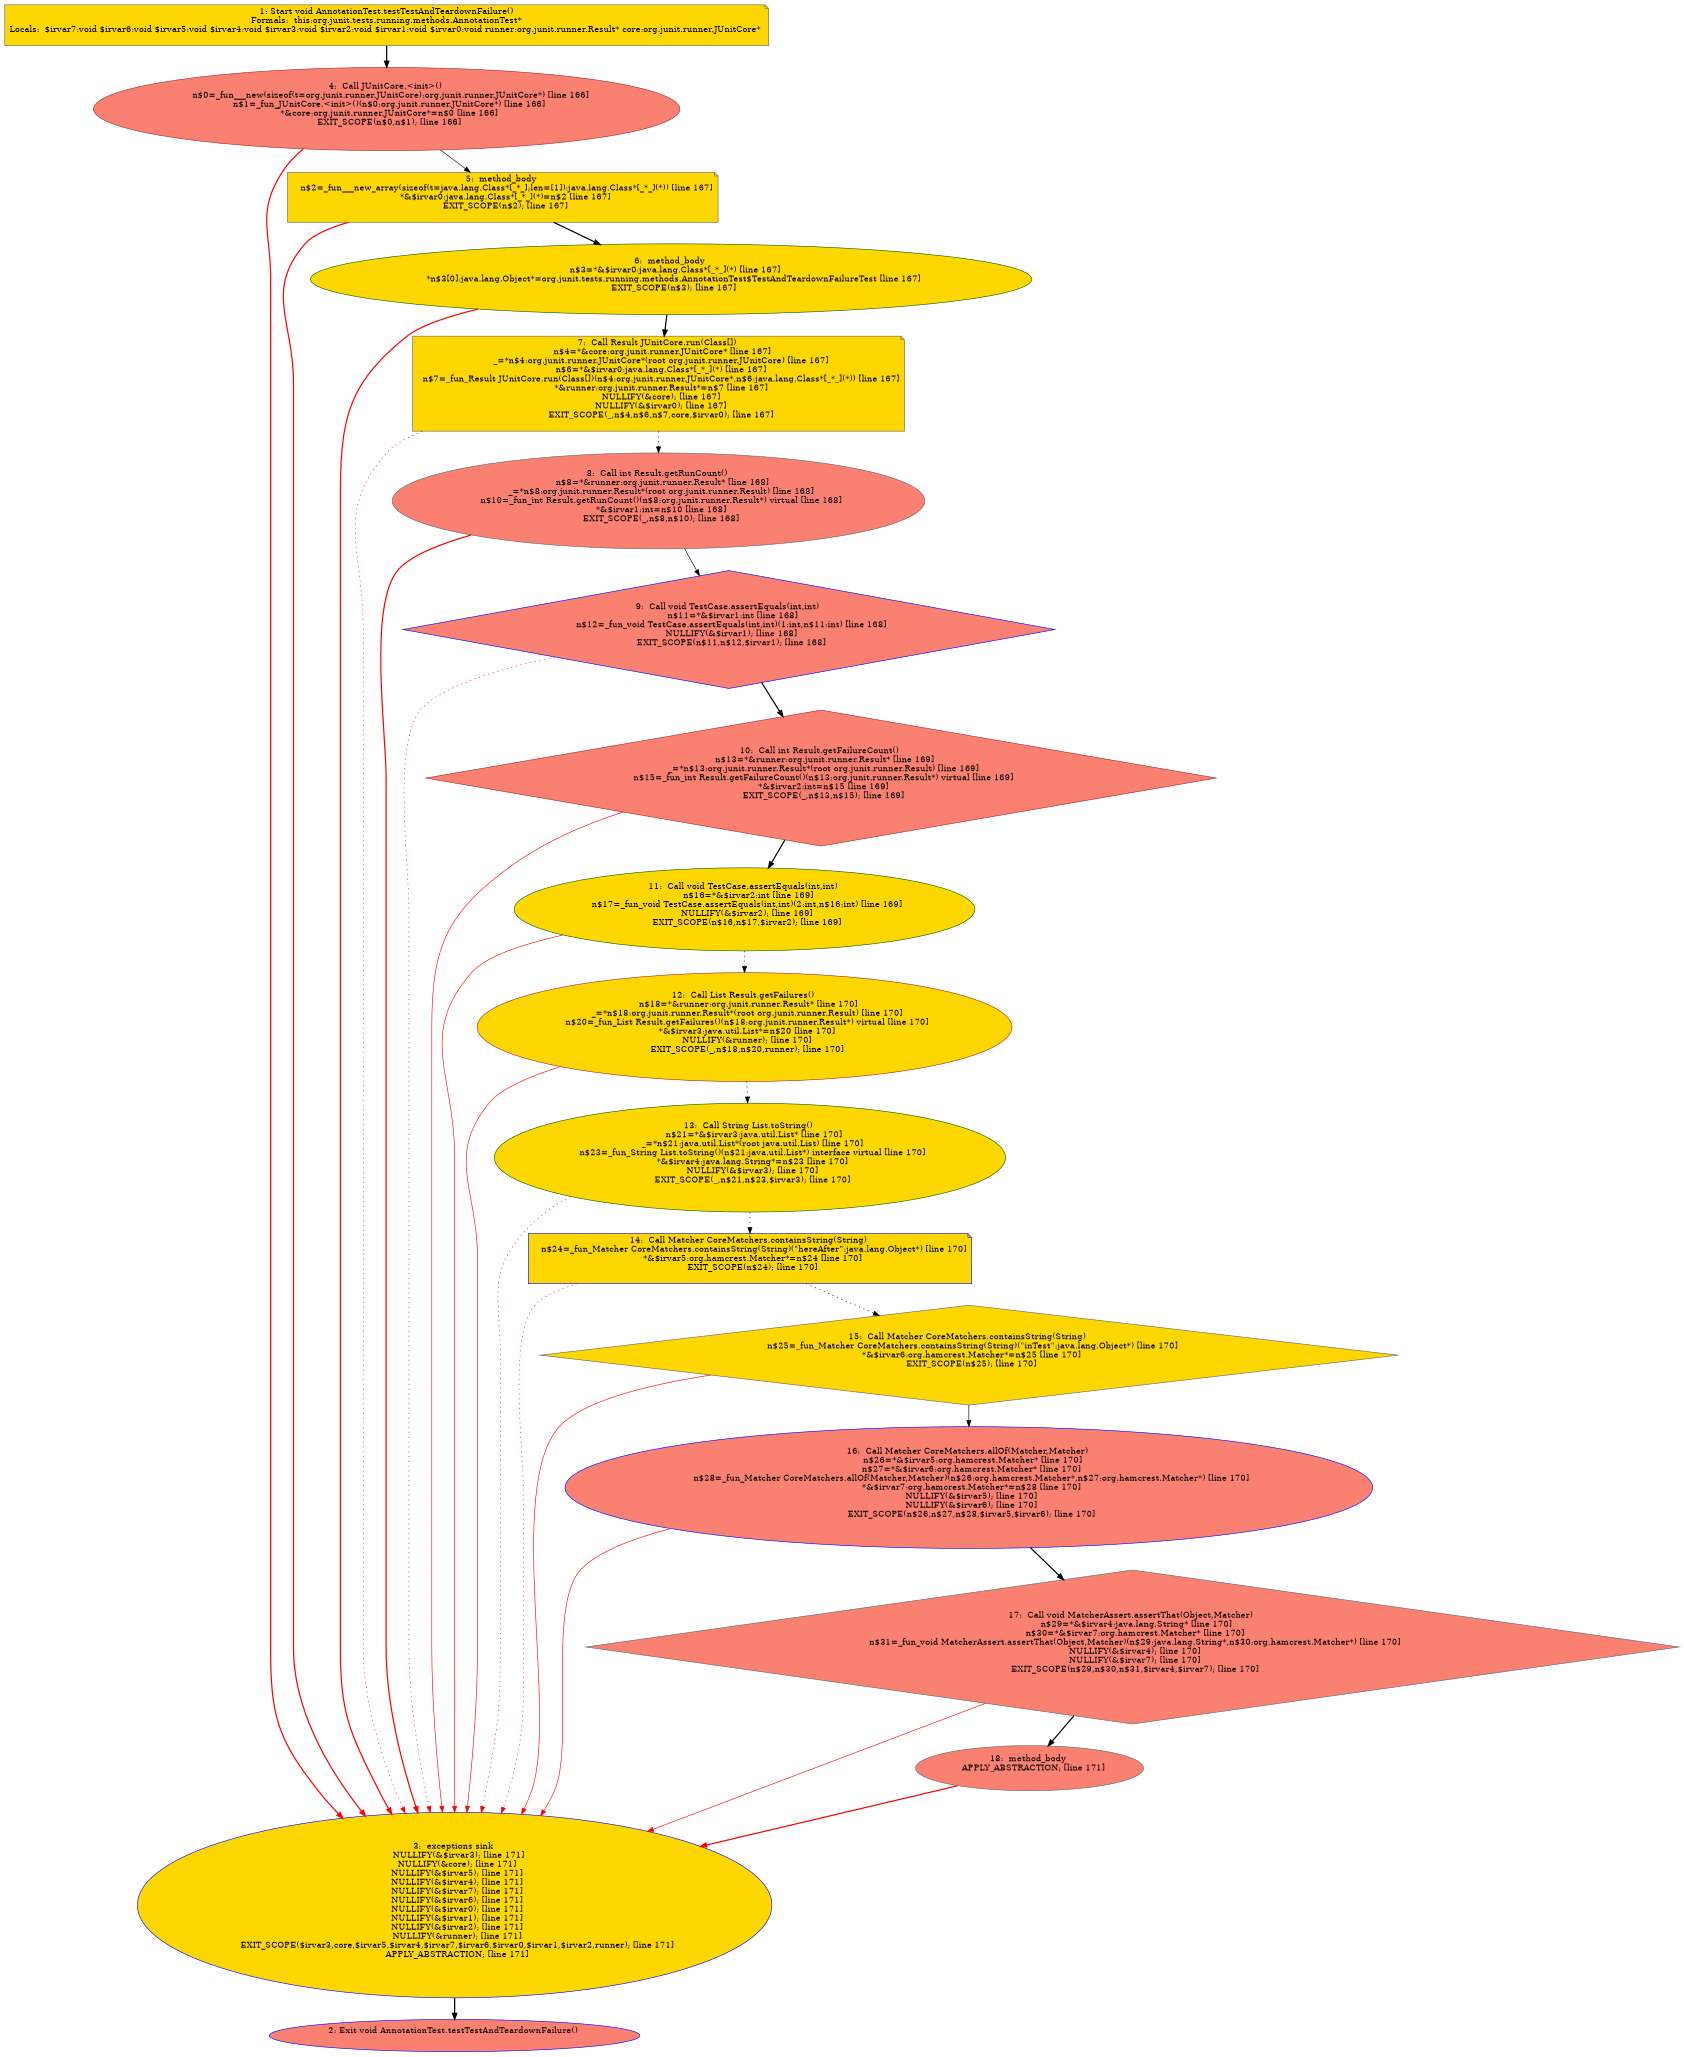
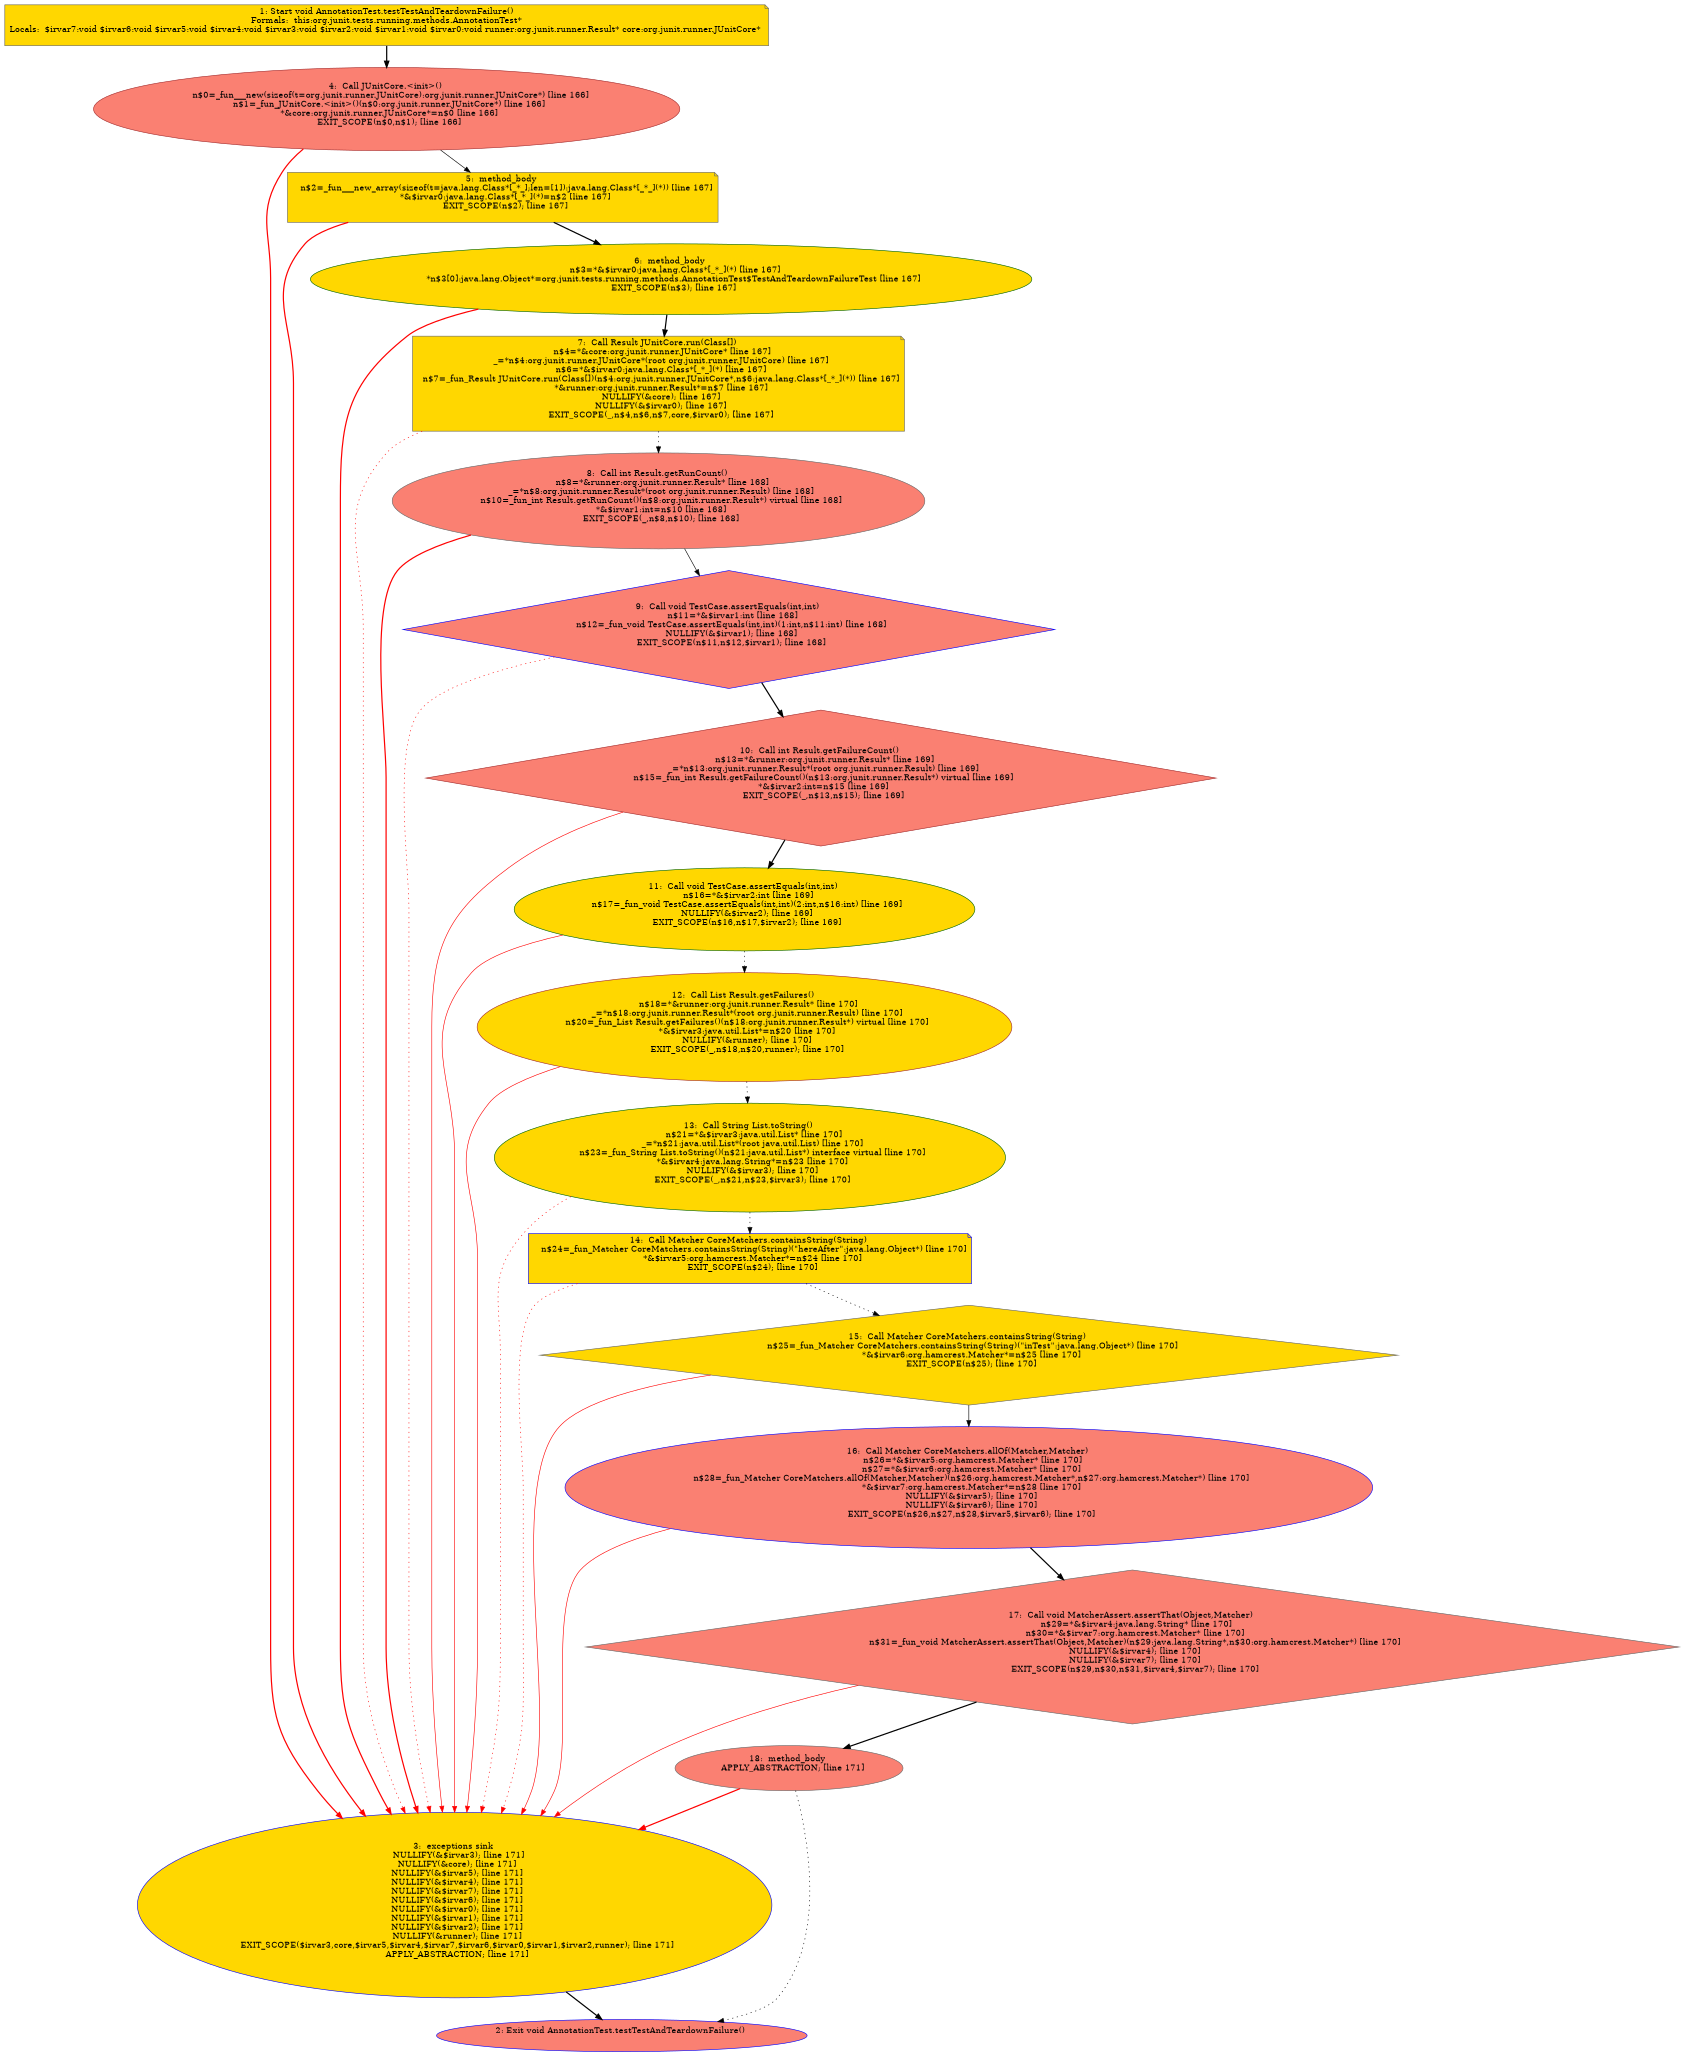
none -> (807, 1926)
